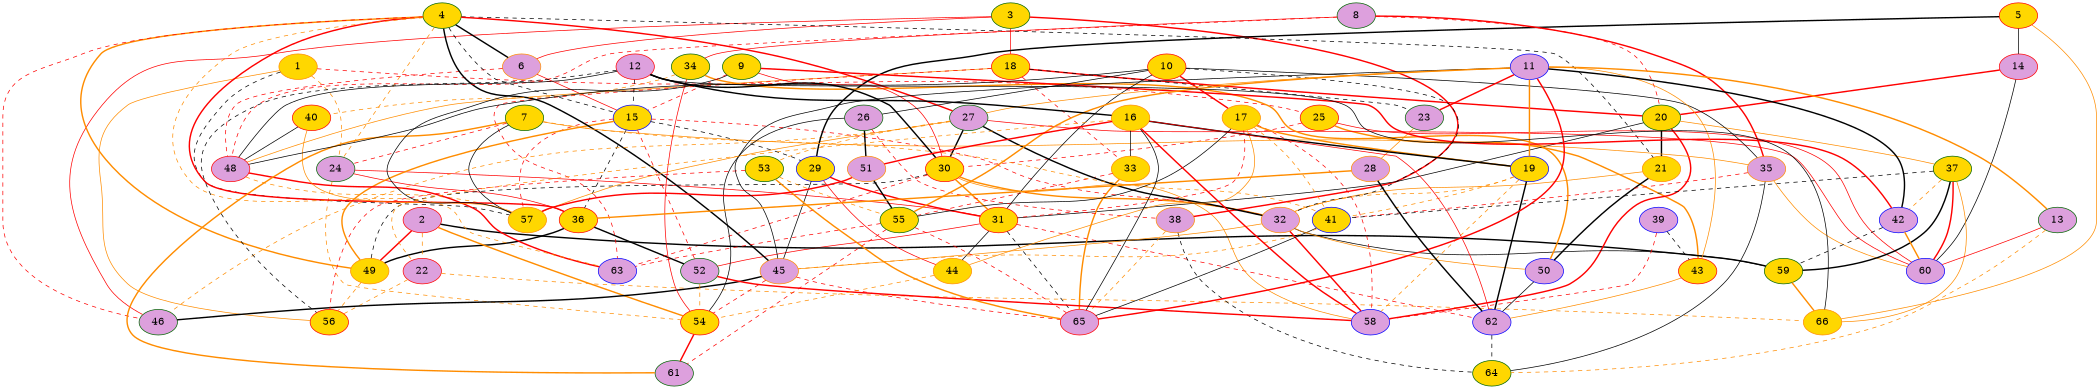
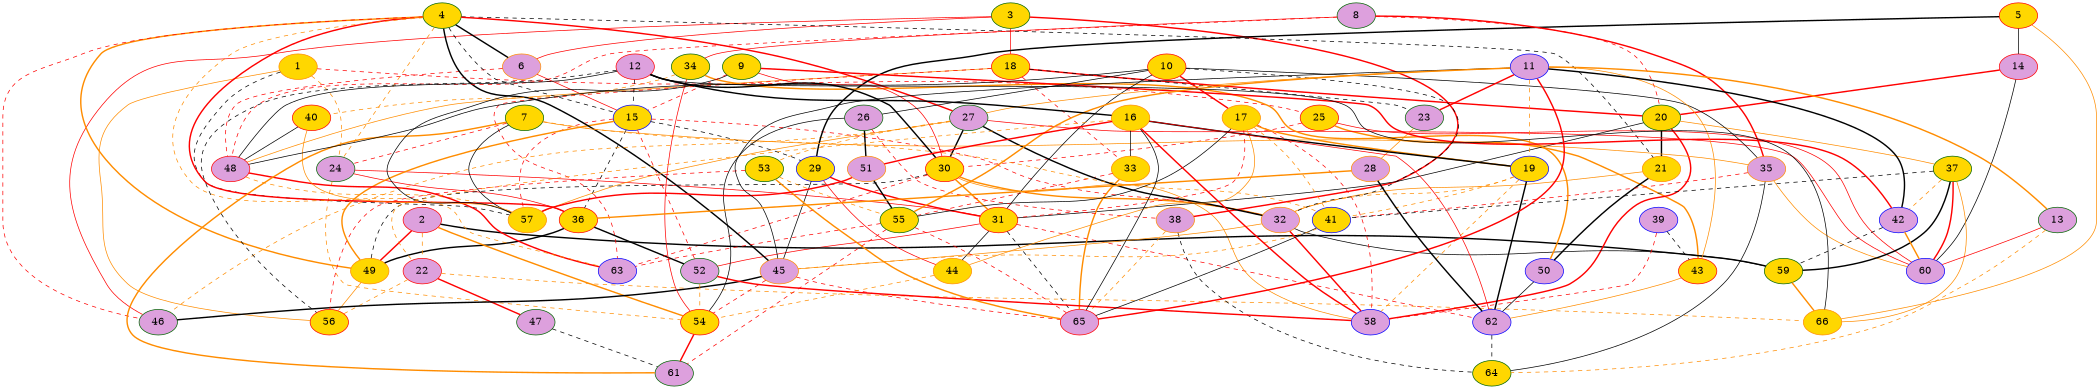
(1529, 118) -> (1529, 118)
(1420, 258) -> none
(350, 297) -> (350, 297)
none -> (536, 322)
